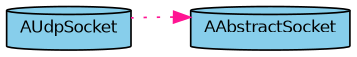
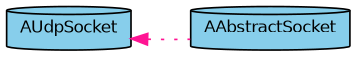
(152, 17) -> (169, 39)
